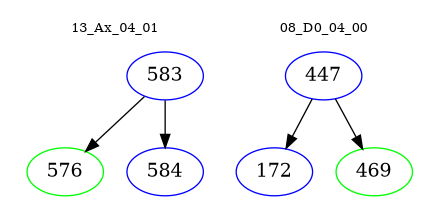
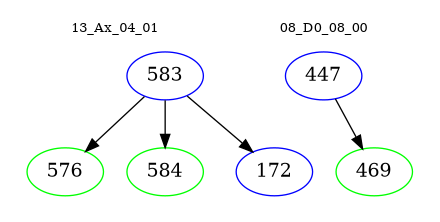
(324, 29) -> (324, 29)
(302, 118) -> (205, 111)
(165, 172) -> (165, 172)
